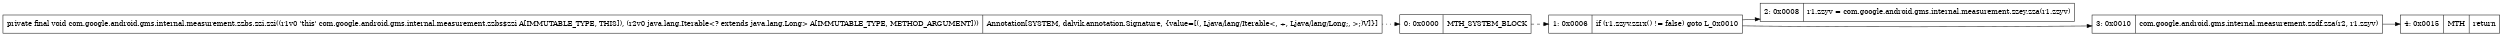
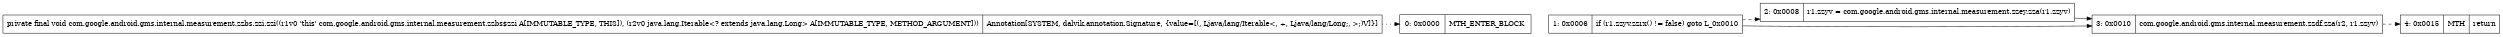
none -> (2081, 18)
(1749, 20) -> (1749, 20)
(1487, 24) -> (1487, 24)
(1537, 24) -> none
(2389, 24) -> (2389, 24)
